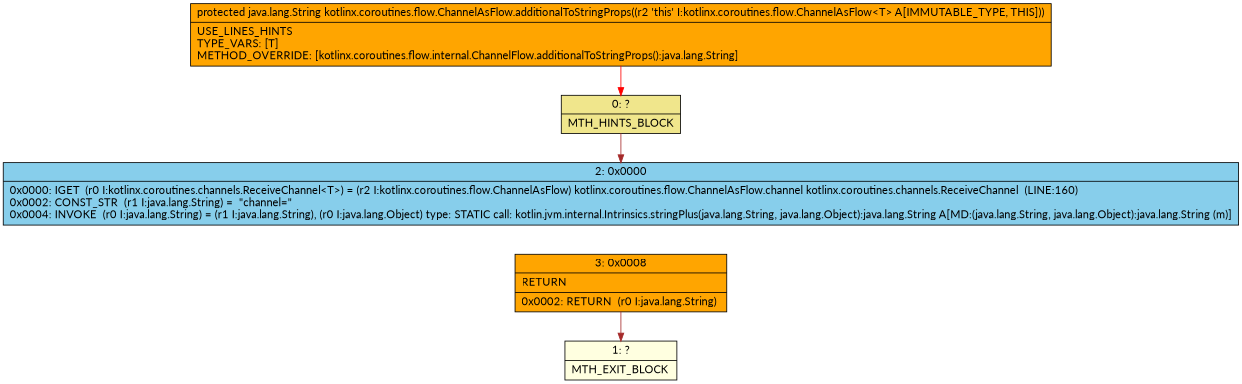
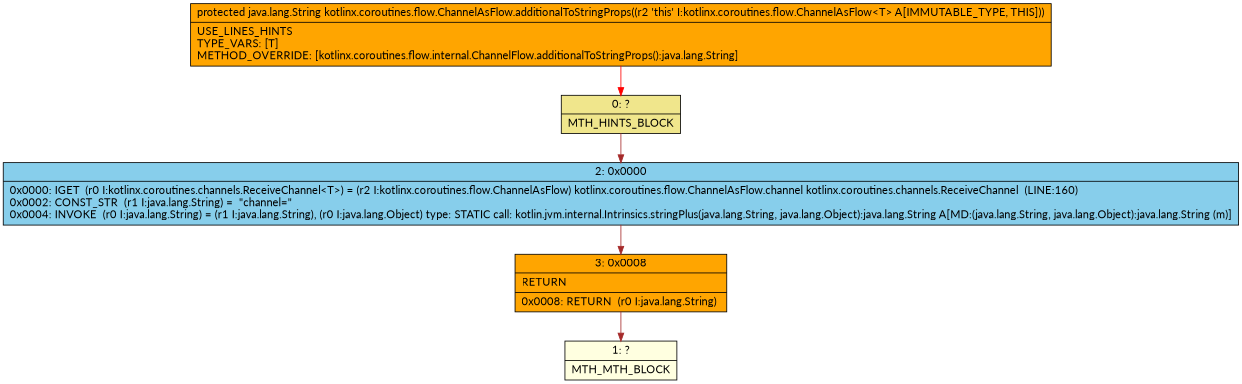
none -> (621, 236)
(621, 302) -> (621, 302)
(620, 370) -> (621, 370)
